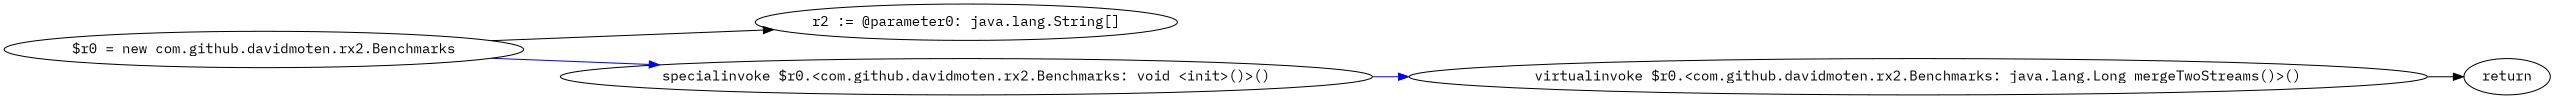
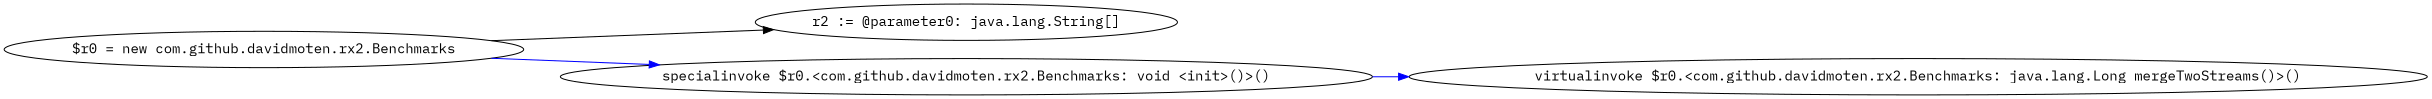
(2507, 77) -> none
